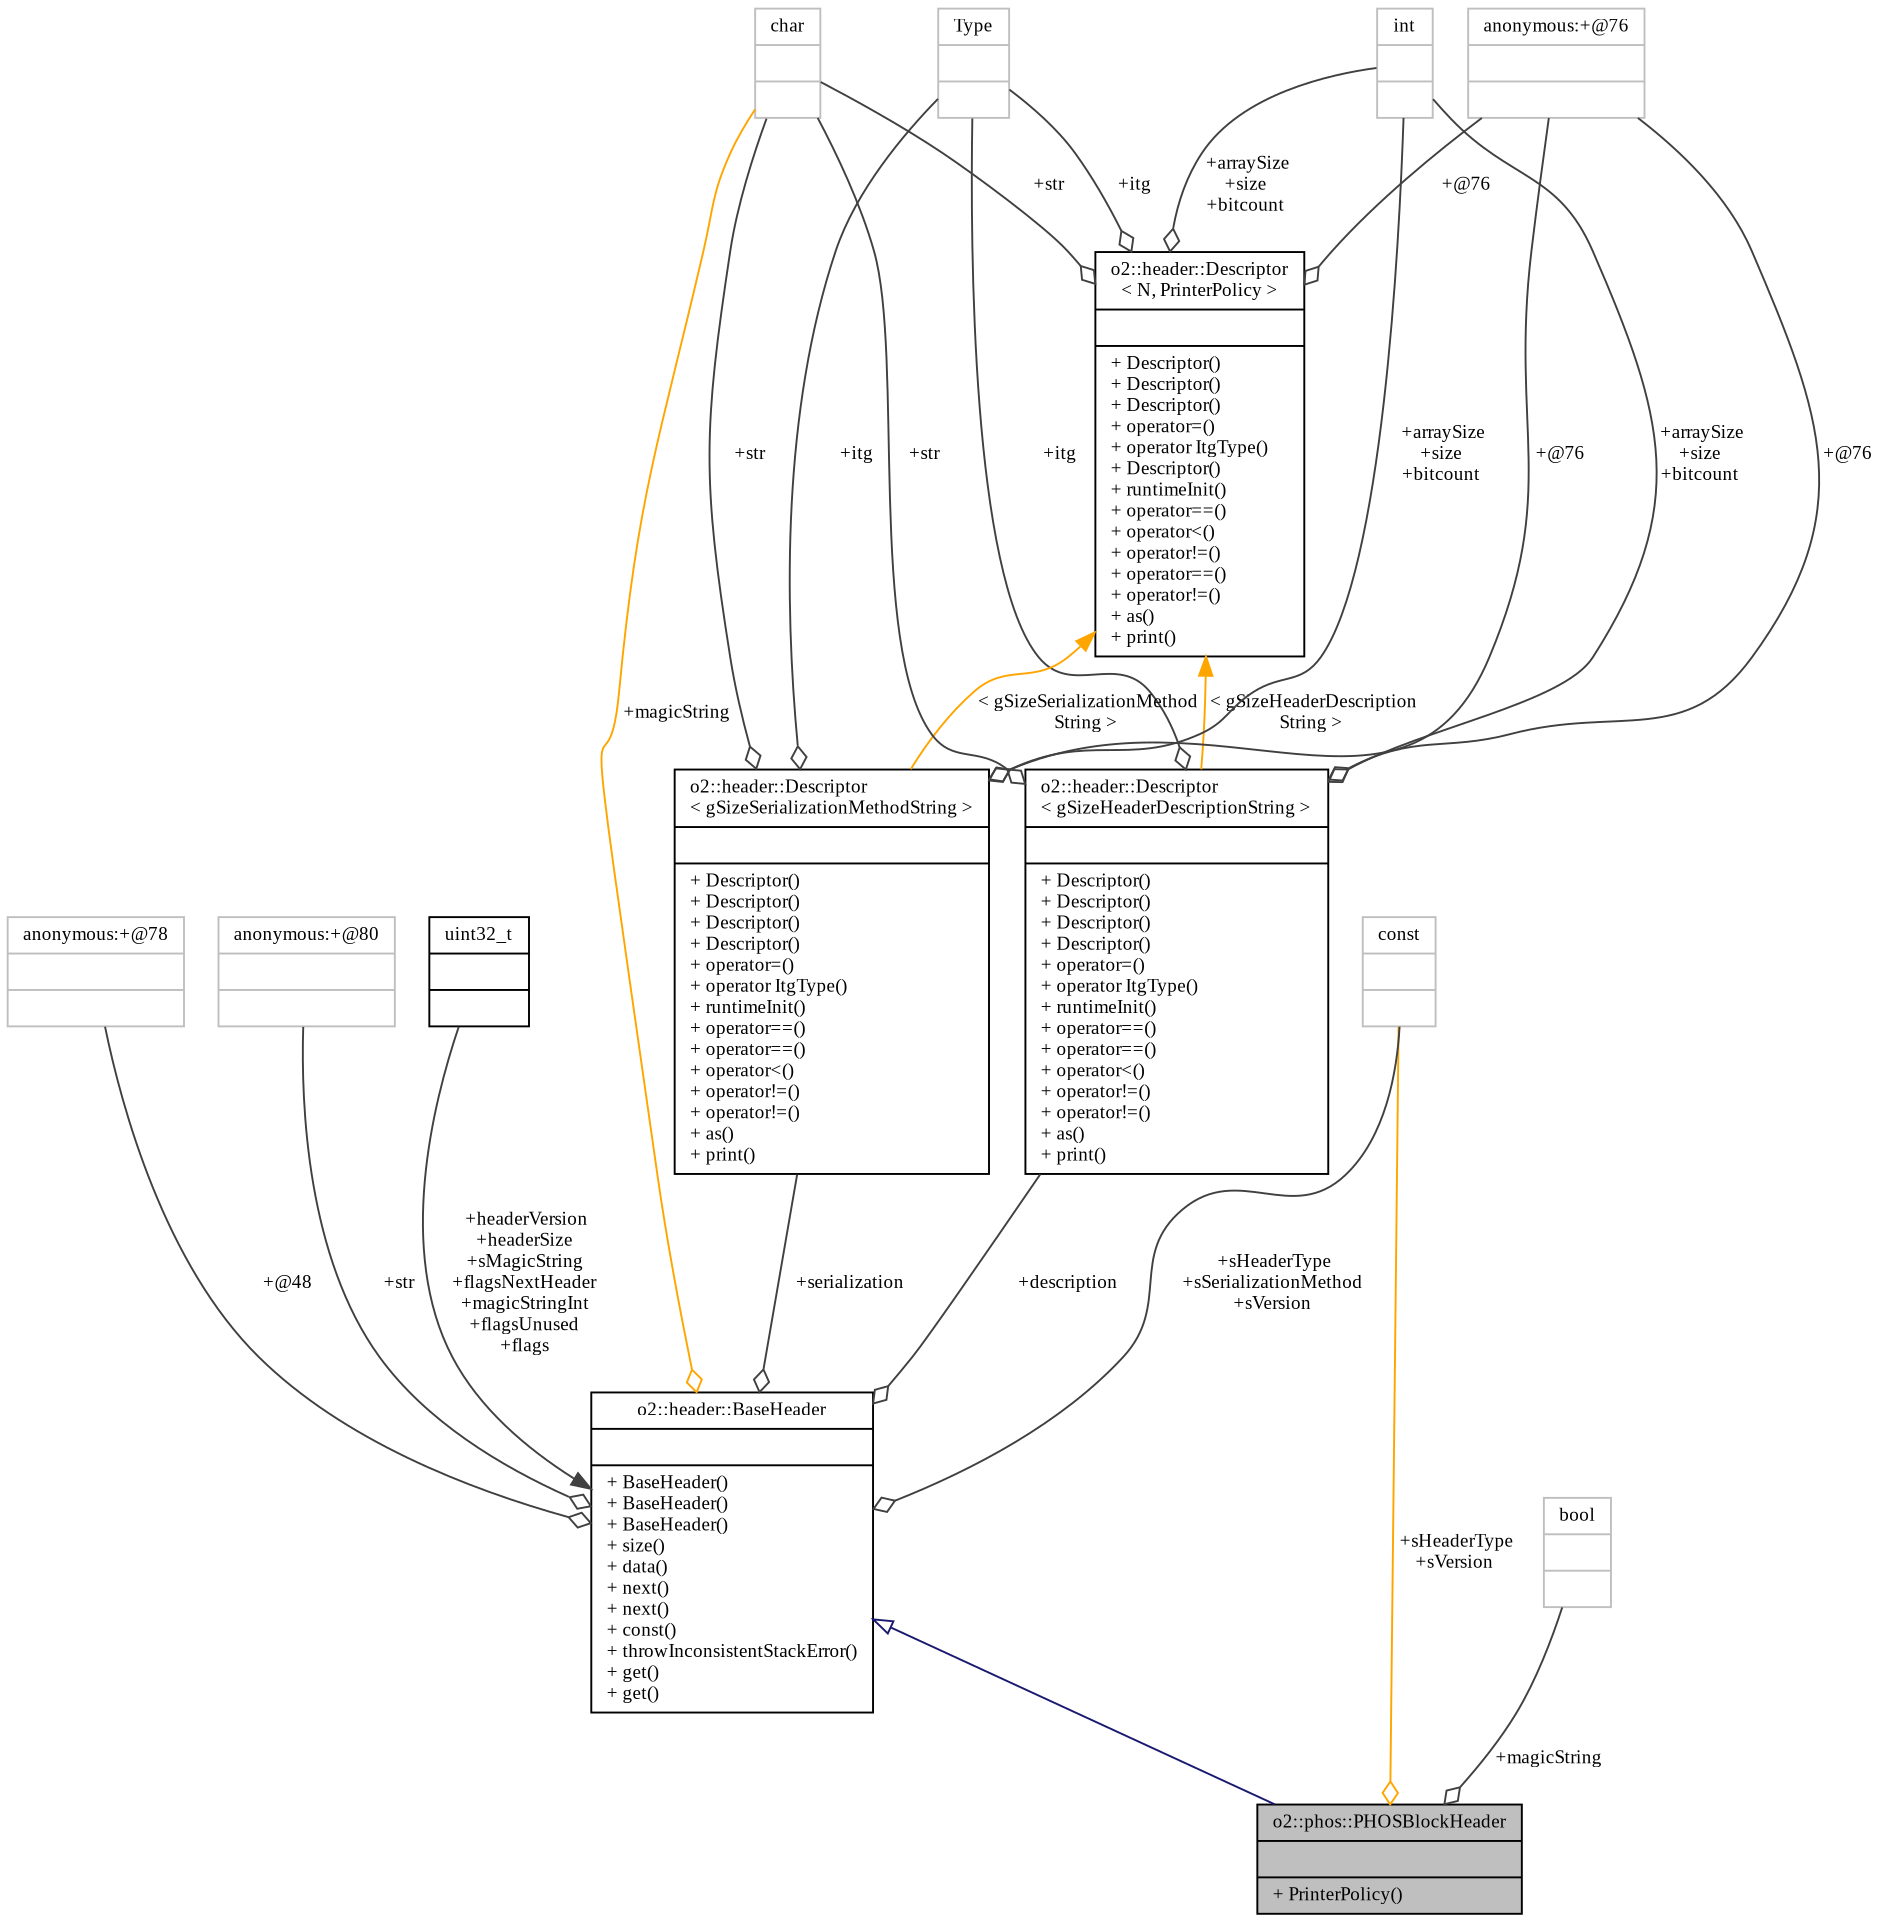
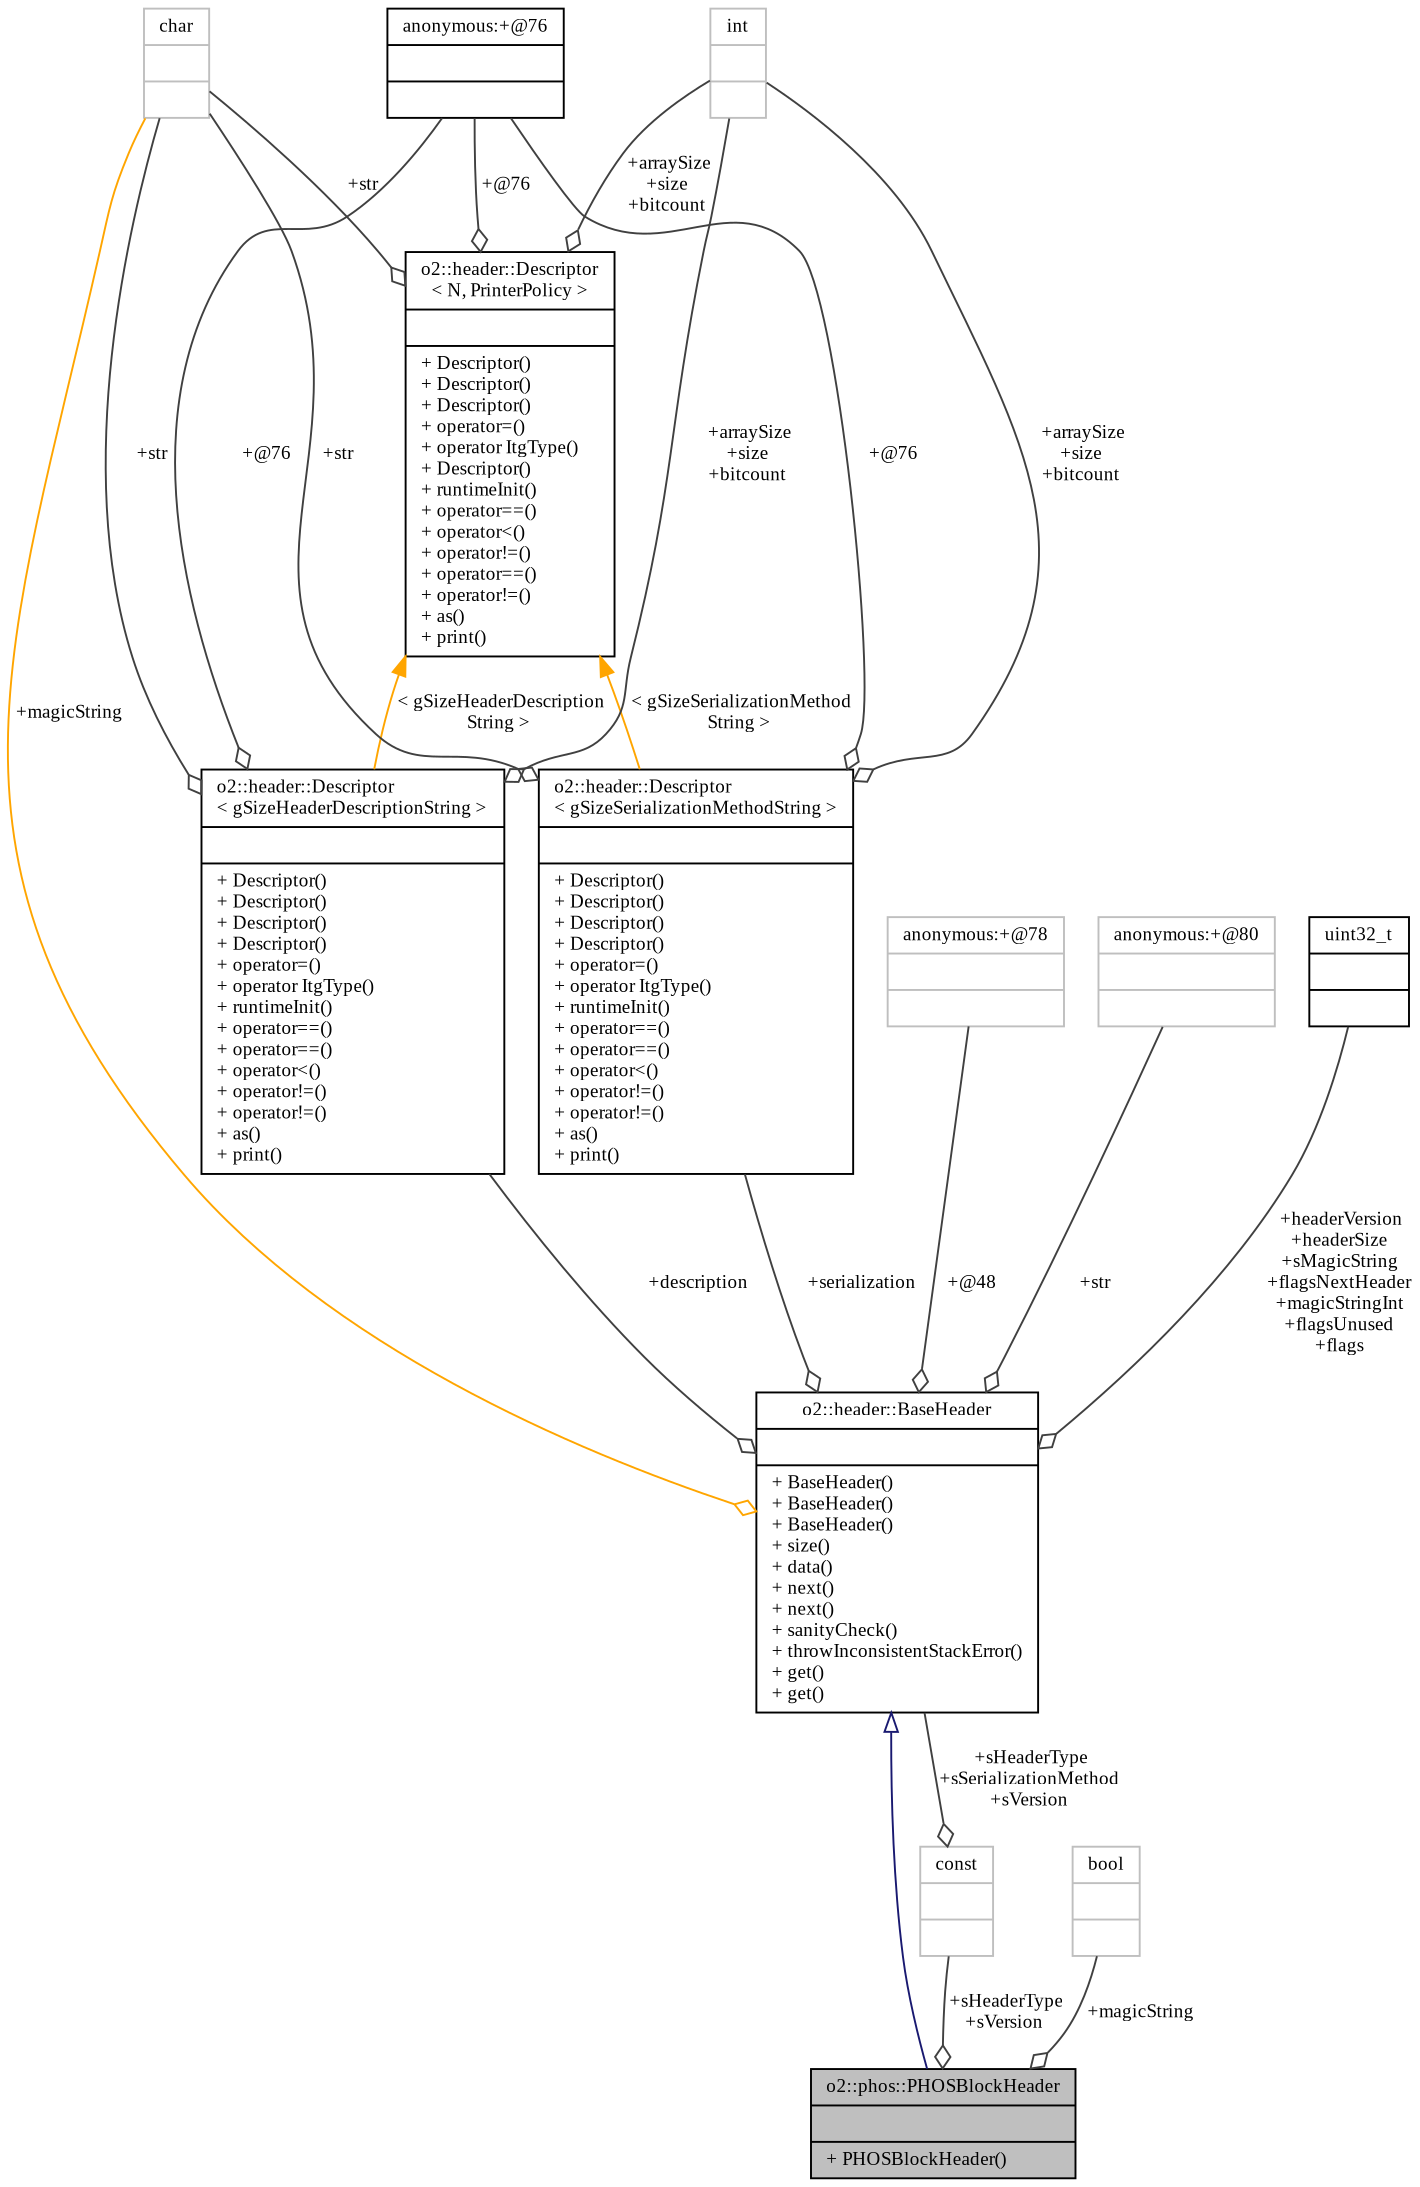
(974, 63) -> none
(1556, 63) -> (476, 63)
(1156, 1251) -> (934, 1768)
(428, 1279) -> (1237, 1254)
(1394, 1404) -> (945, 2001)
(642, 1630) -> (835, 1630)
(1338, 1895) -> (916, 2159)
